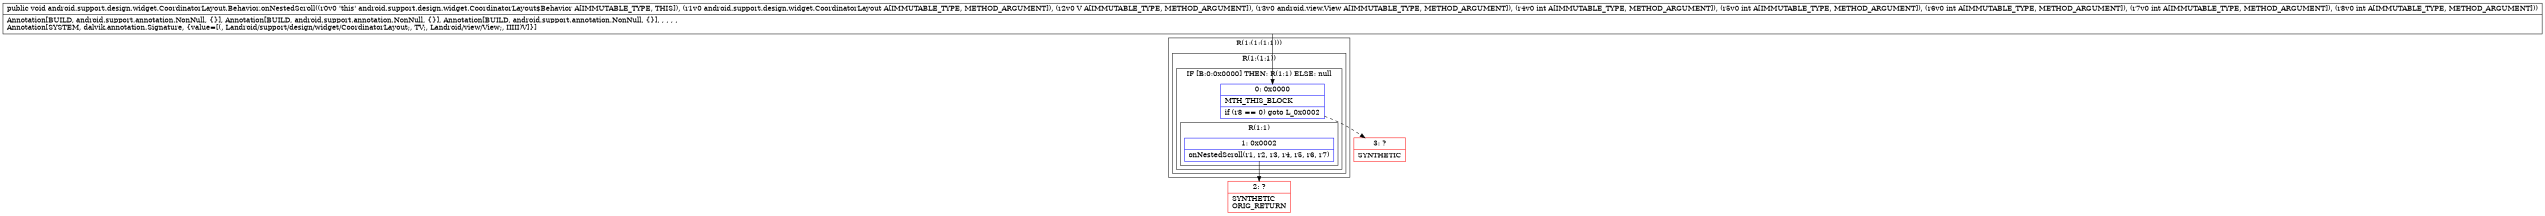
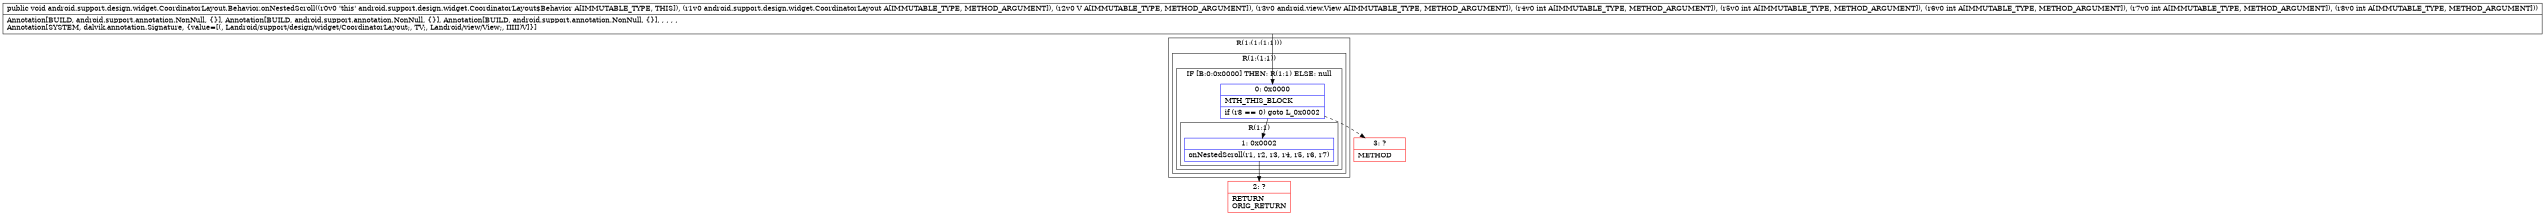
none -> (1266, 126)
(1380, 155) -> (1375, 155)
(1254, 199) -> (1248, 199)
